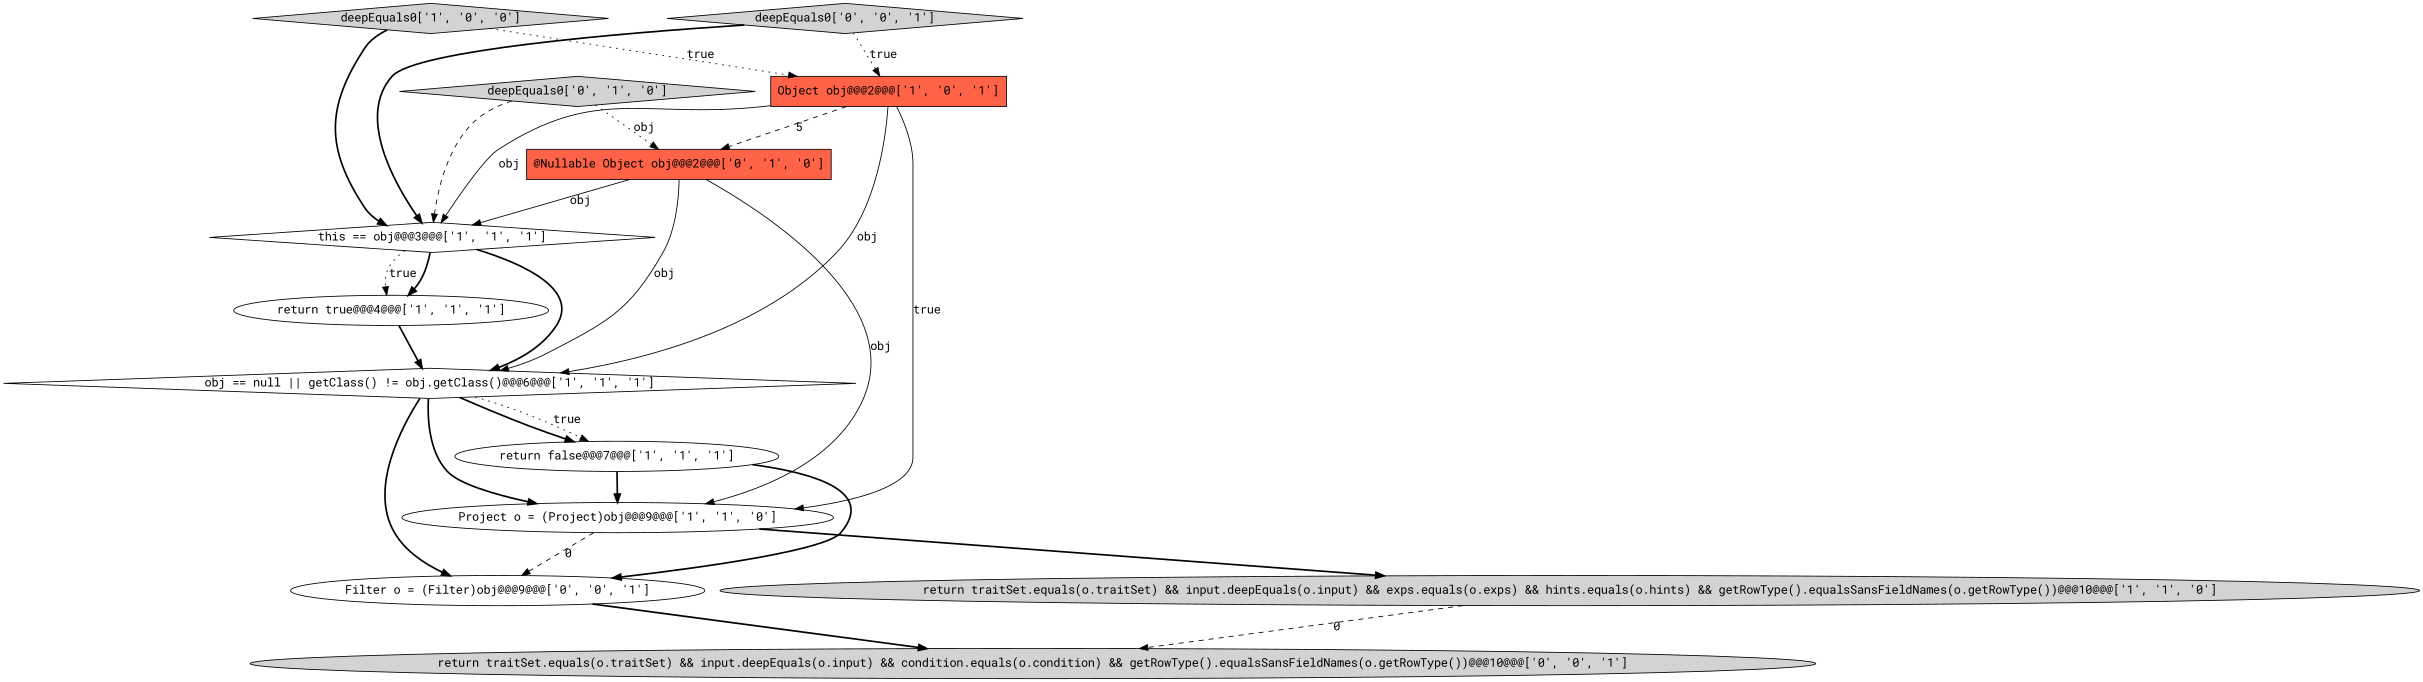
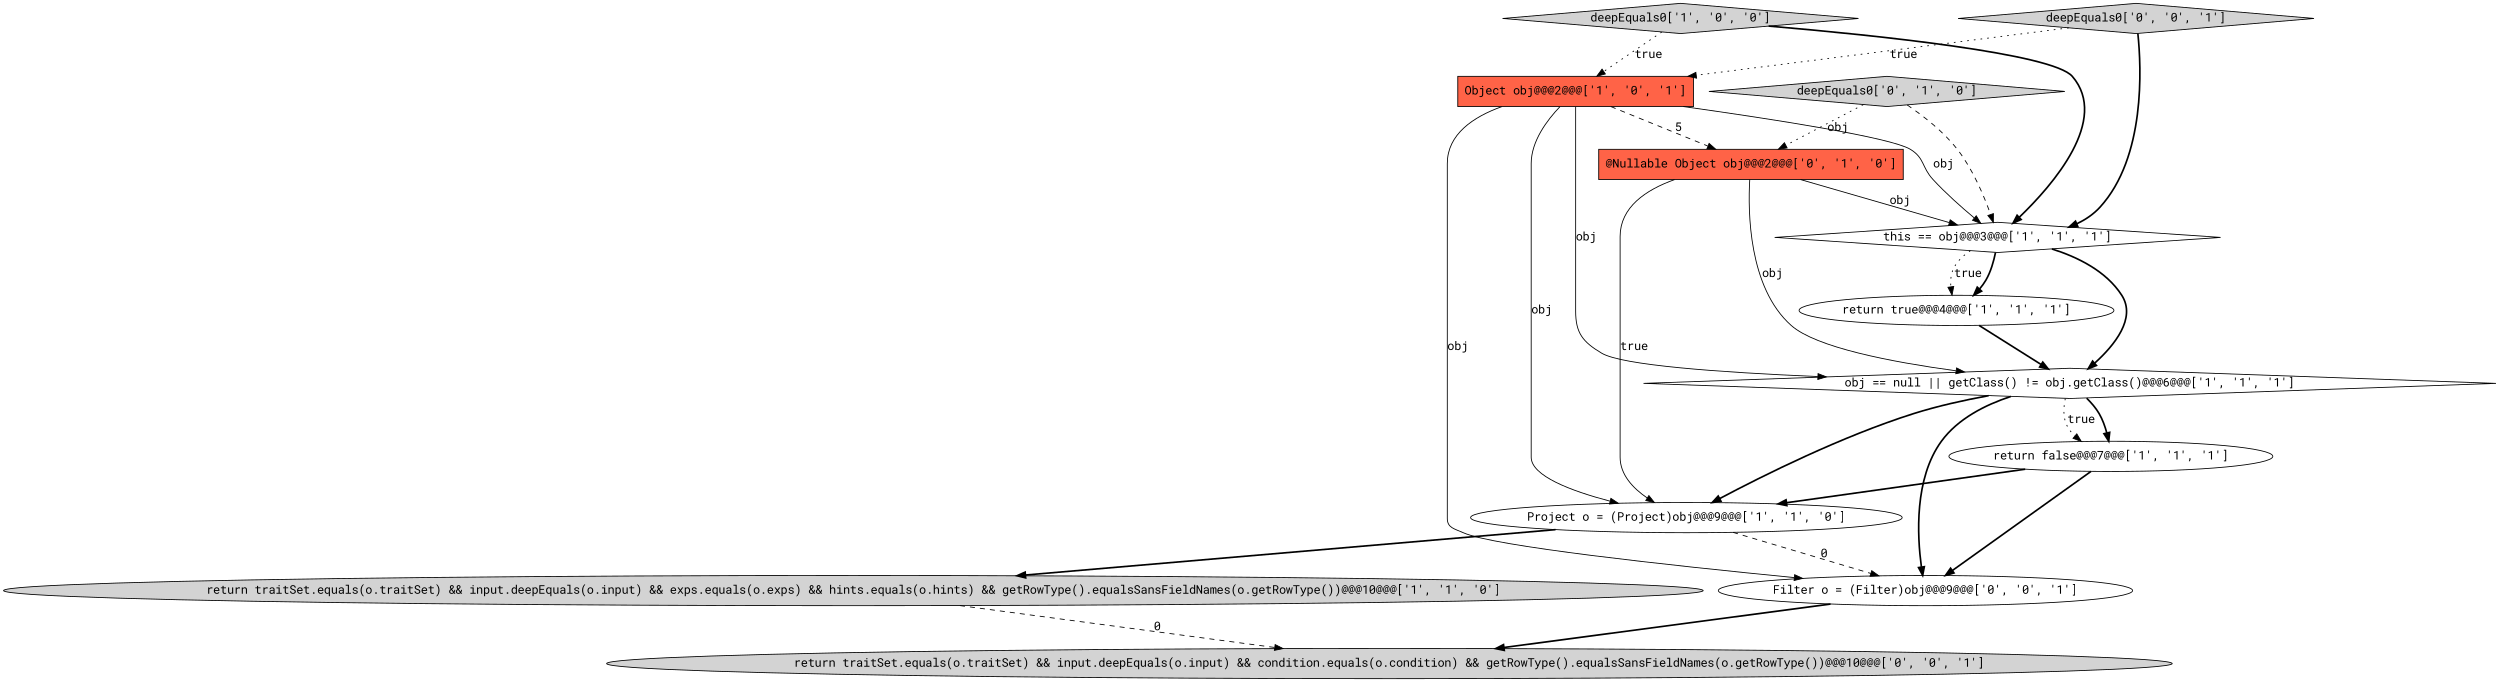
(927, 310) -> (1542, 310)
(881, 347) -> (1634, 347)
none -> (1447, 478)
